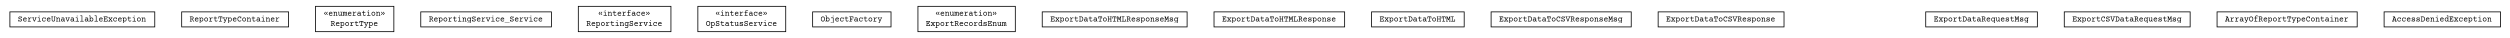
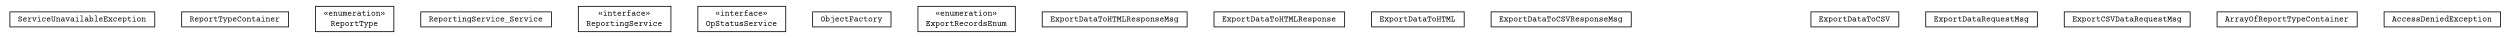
(1721, 19) -> none
none -> (1854, 19)
